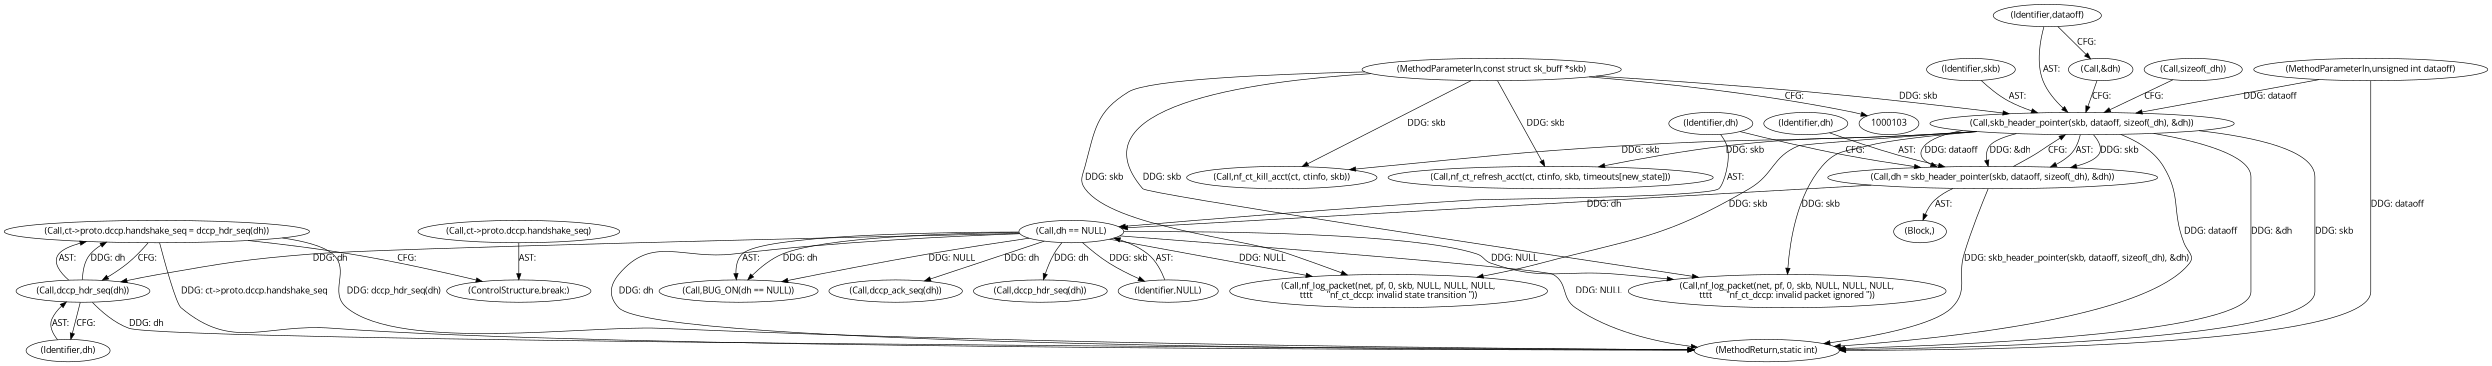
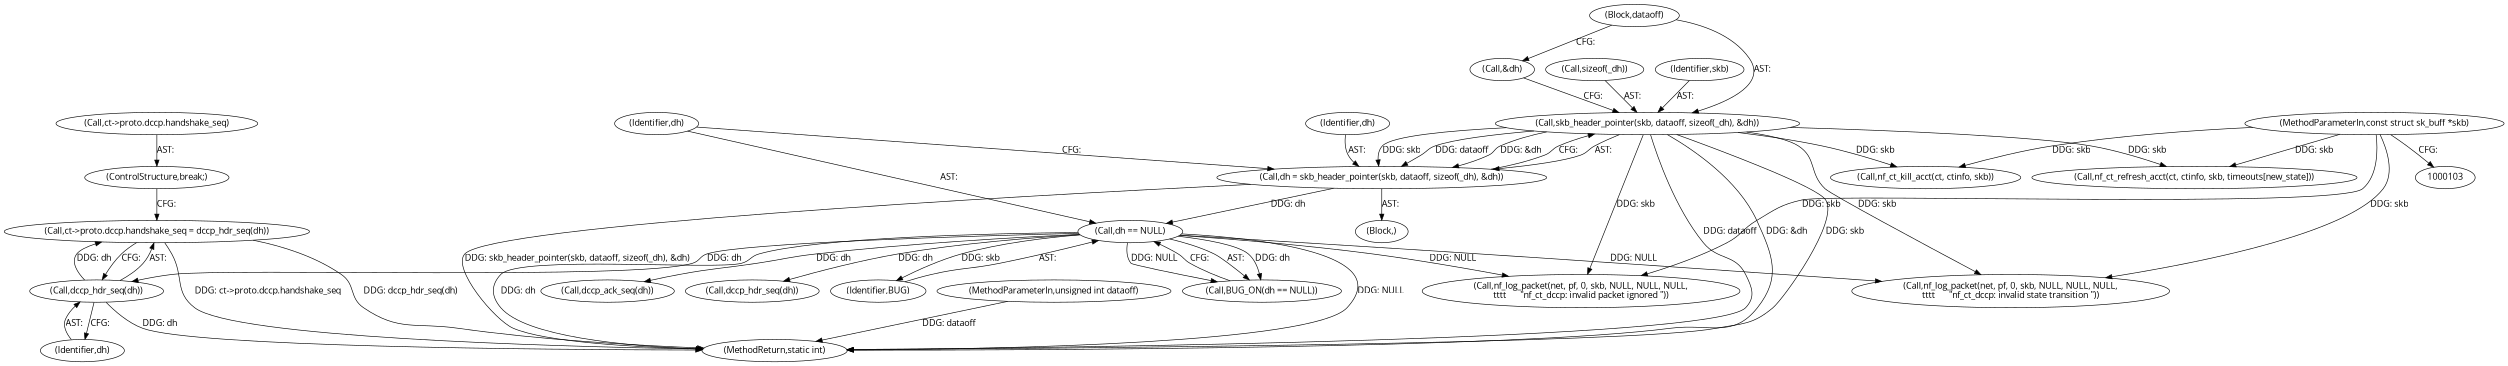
(2047, 16) -> (1634, 16)
(1800, 91) -> none
(2231, 96) -> none
(2155, 97) -> (1634, 97)
(363, 256) -> (157, 201)
none -> (1194, 265)
(1168, 291) -> (878, 291)
